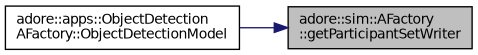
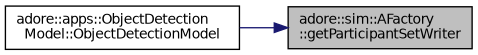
(122, 28) -> (122, 28)
